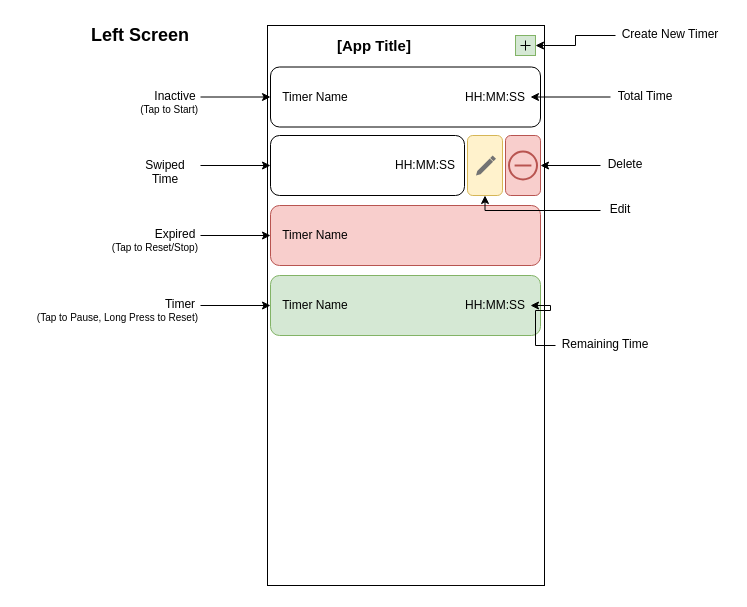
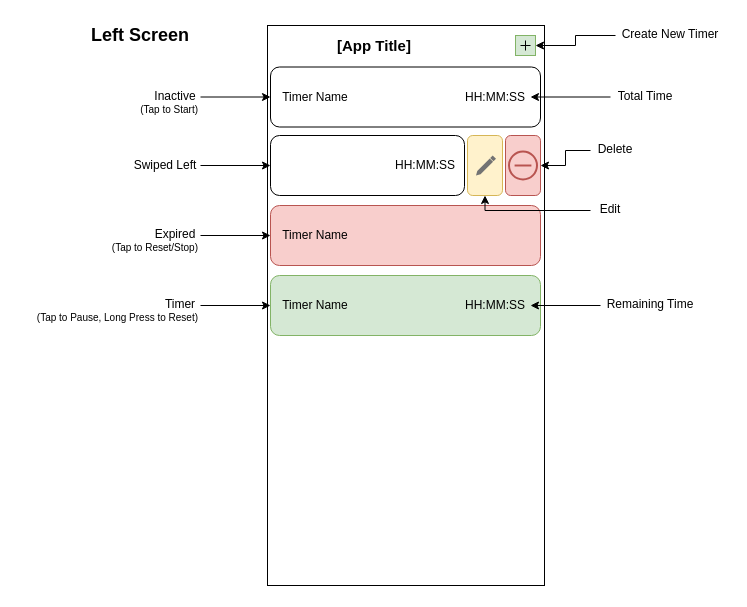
(166, 166) -> (166, 166)
(626, 166) -> (616, 151)
(621, 211) -> (611, 211)
(606, 346) -> (651, 306)
